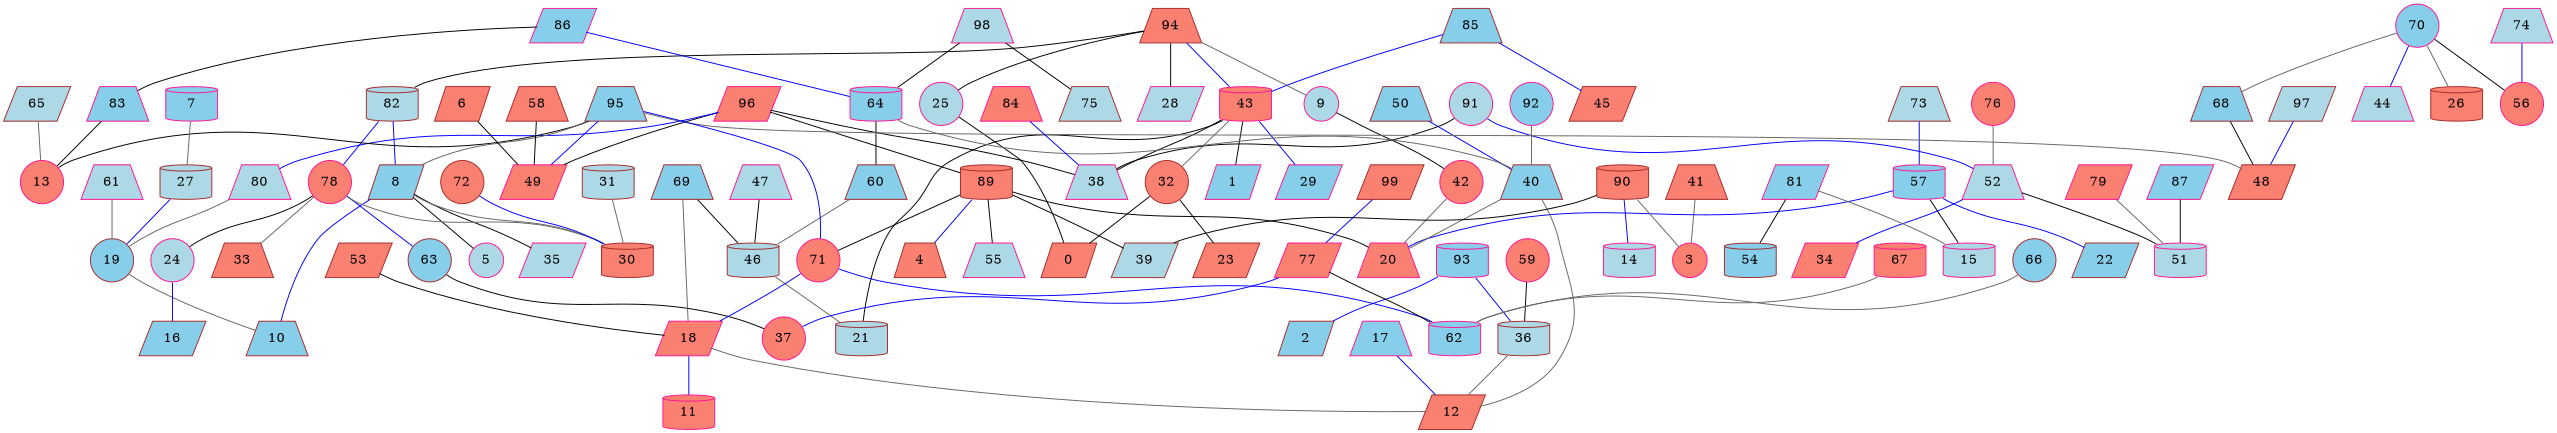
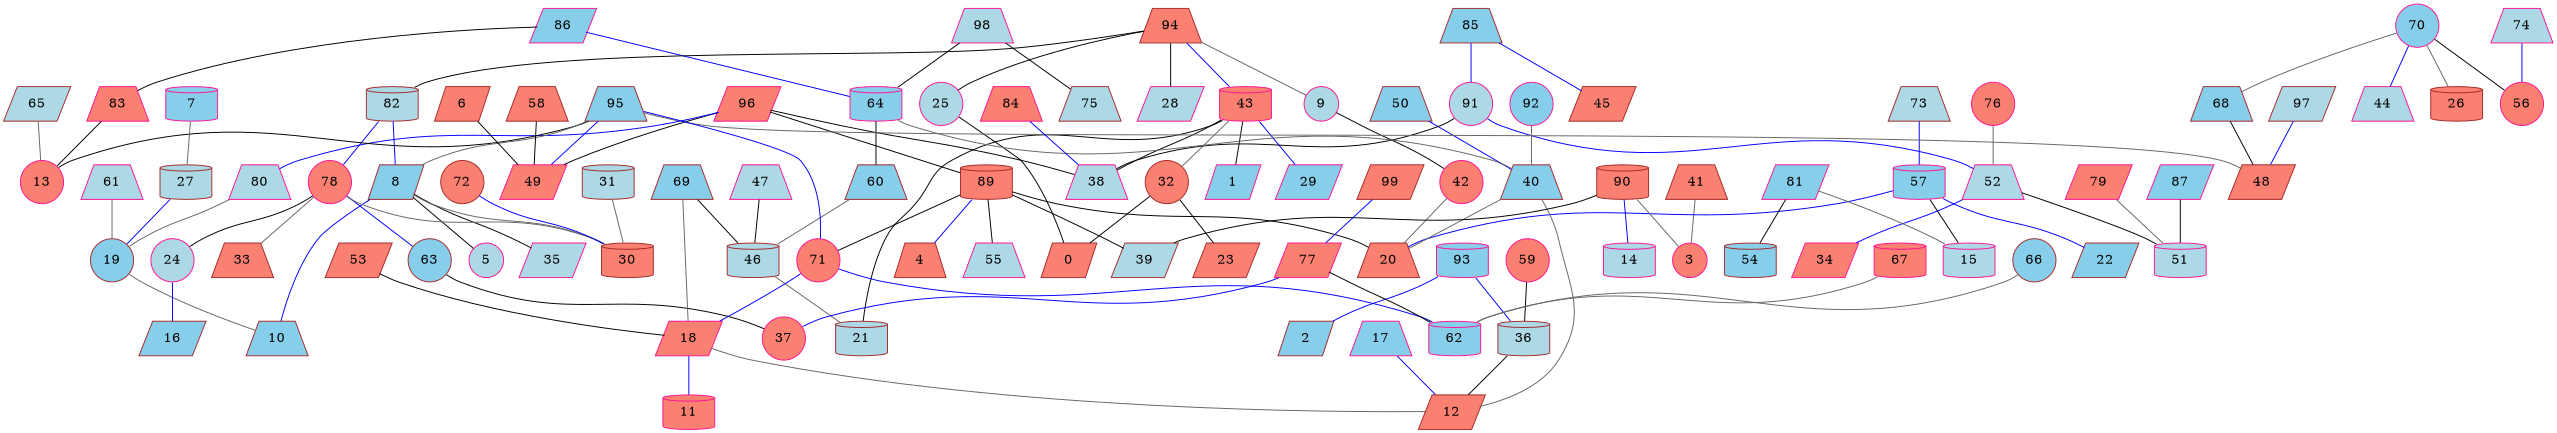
(1357, 61) -> (1471, 63)
(118, 104) -> (118, 104)
(1389, 260) -> (1389, 260)
(1488, 375) -> (1488, 375)
